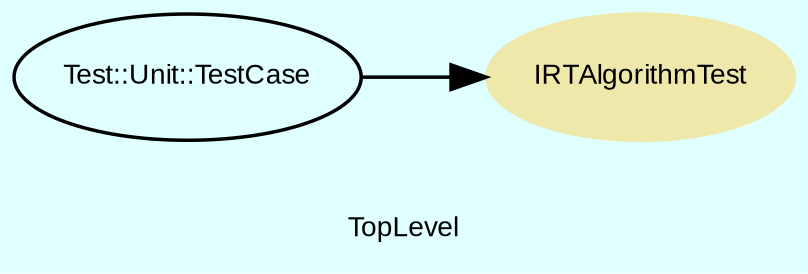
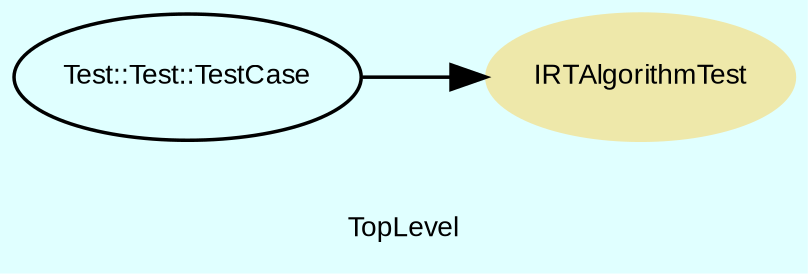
(188, 77) -> (188, 77)
